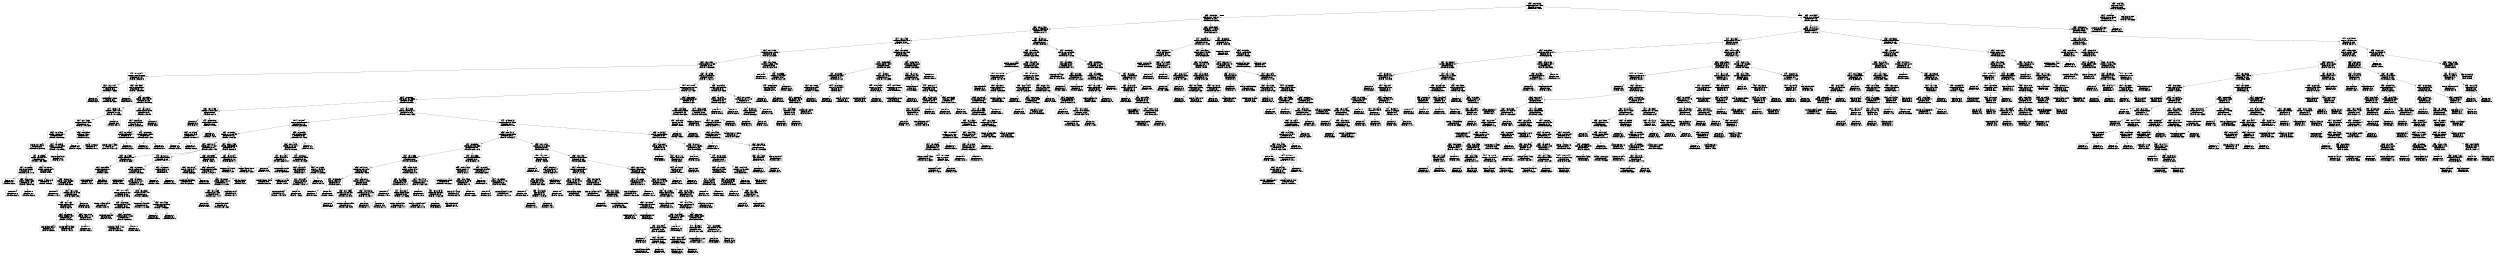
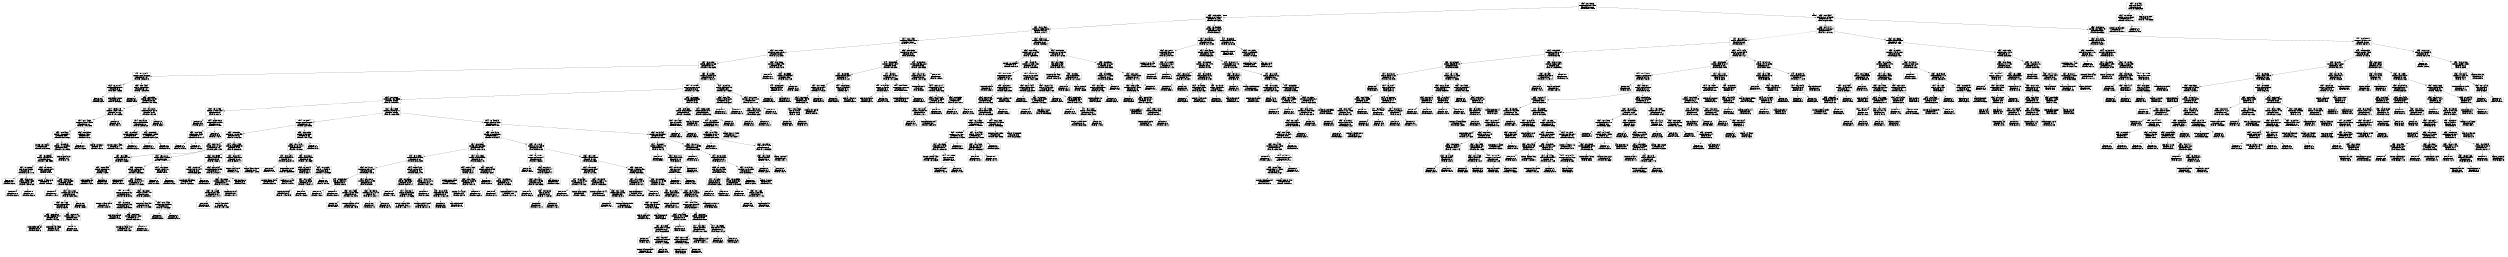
(2051, 82) -> (2059, 83)
(2285, 117) -> (2309, 140)
(1670, 135) -> (1673, 135)
(1454, 159) -> none
